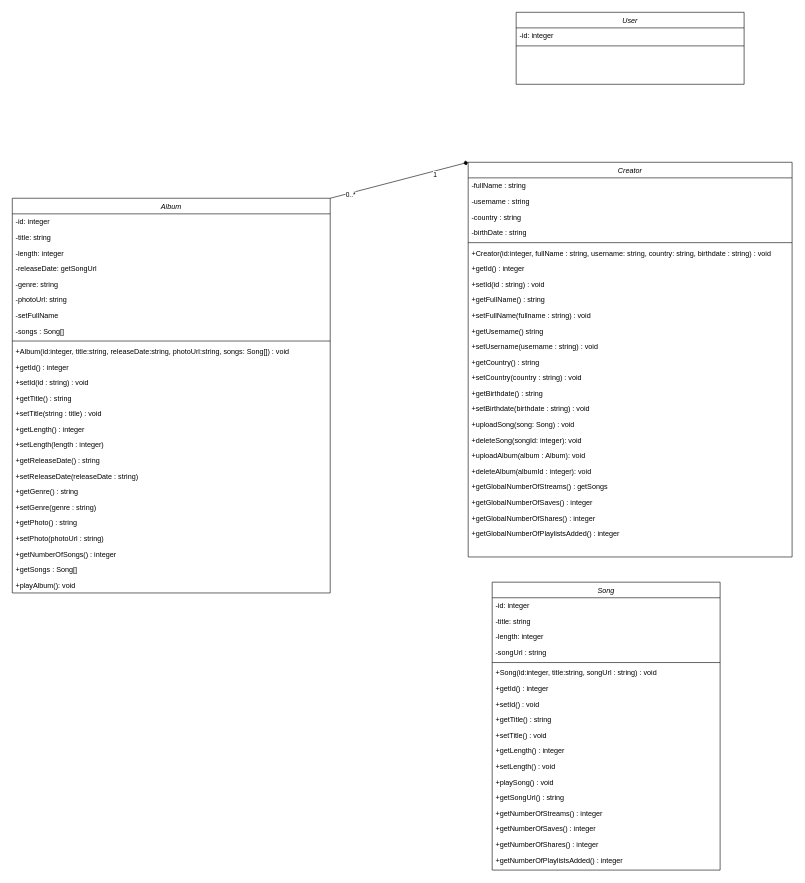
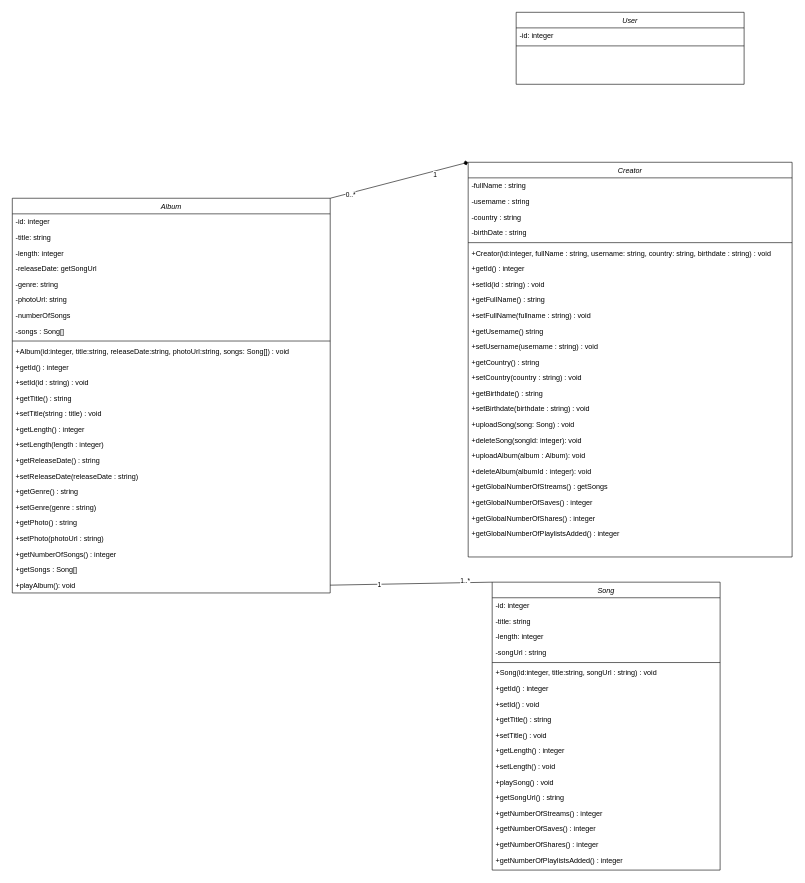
(38, 316) -> (44, 316)
none -> (365, 585)
